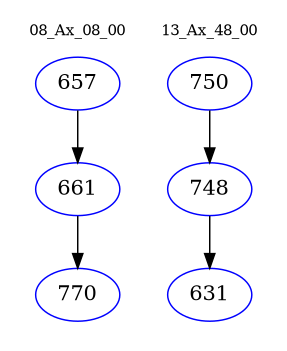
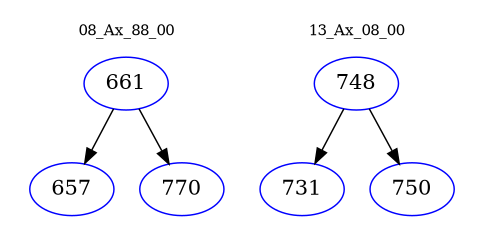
(78, 32) -> (127, 32)
(210, 32) -> (357, 32)
(78, 129) -> (103, 130)
(210, 129) -> (381, 130)
(210, 295) -> (302, 189)
